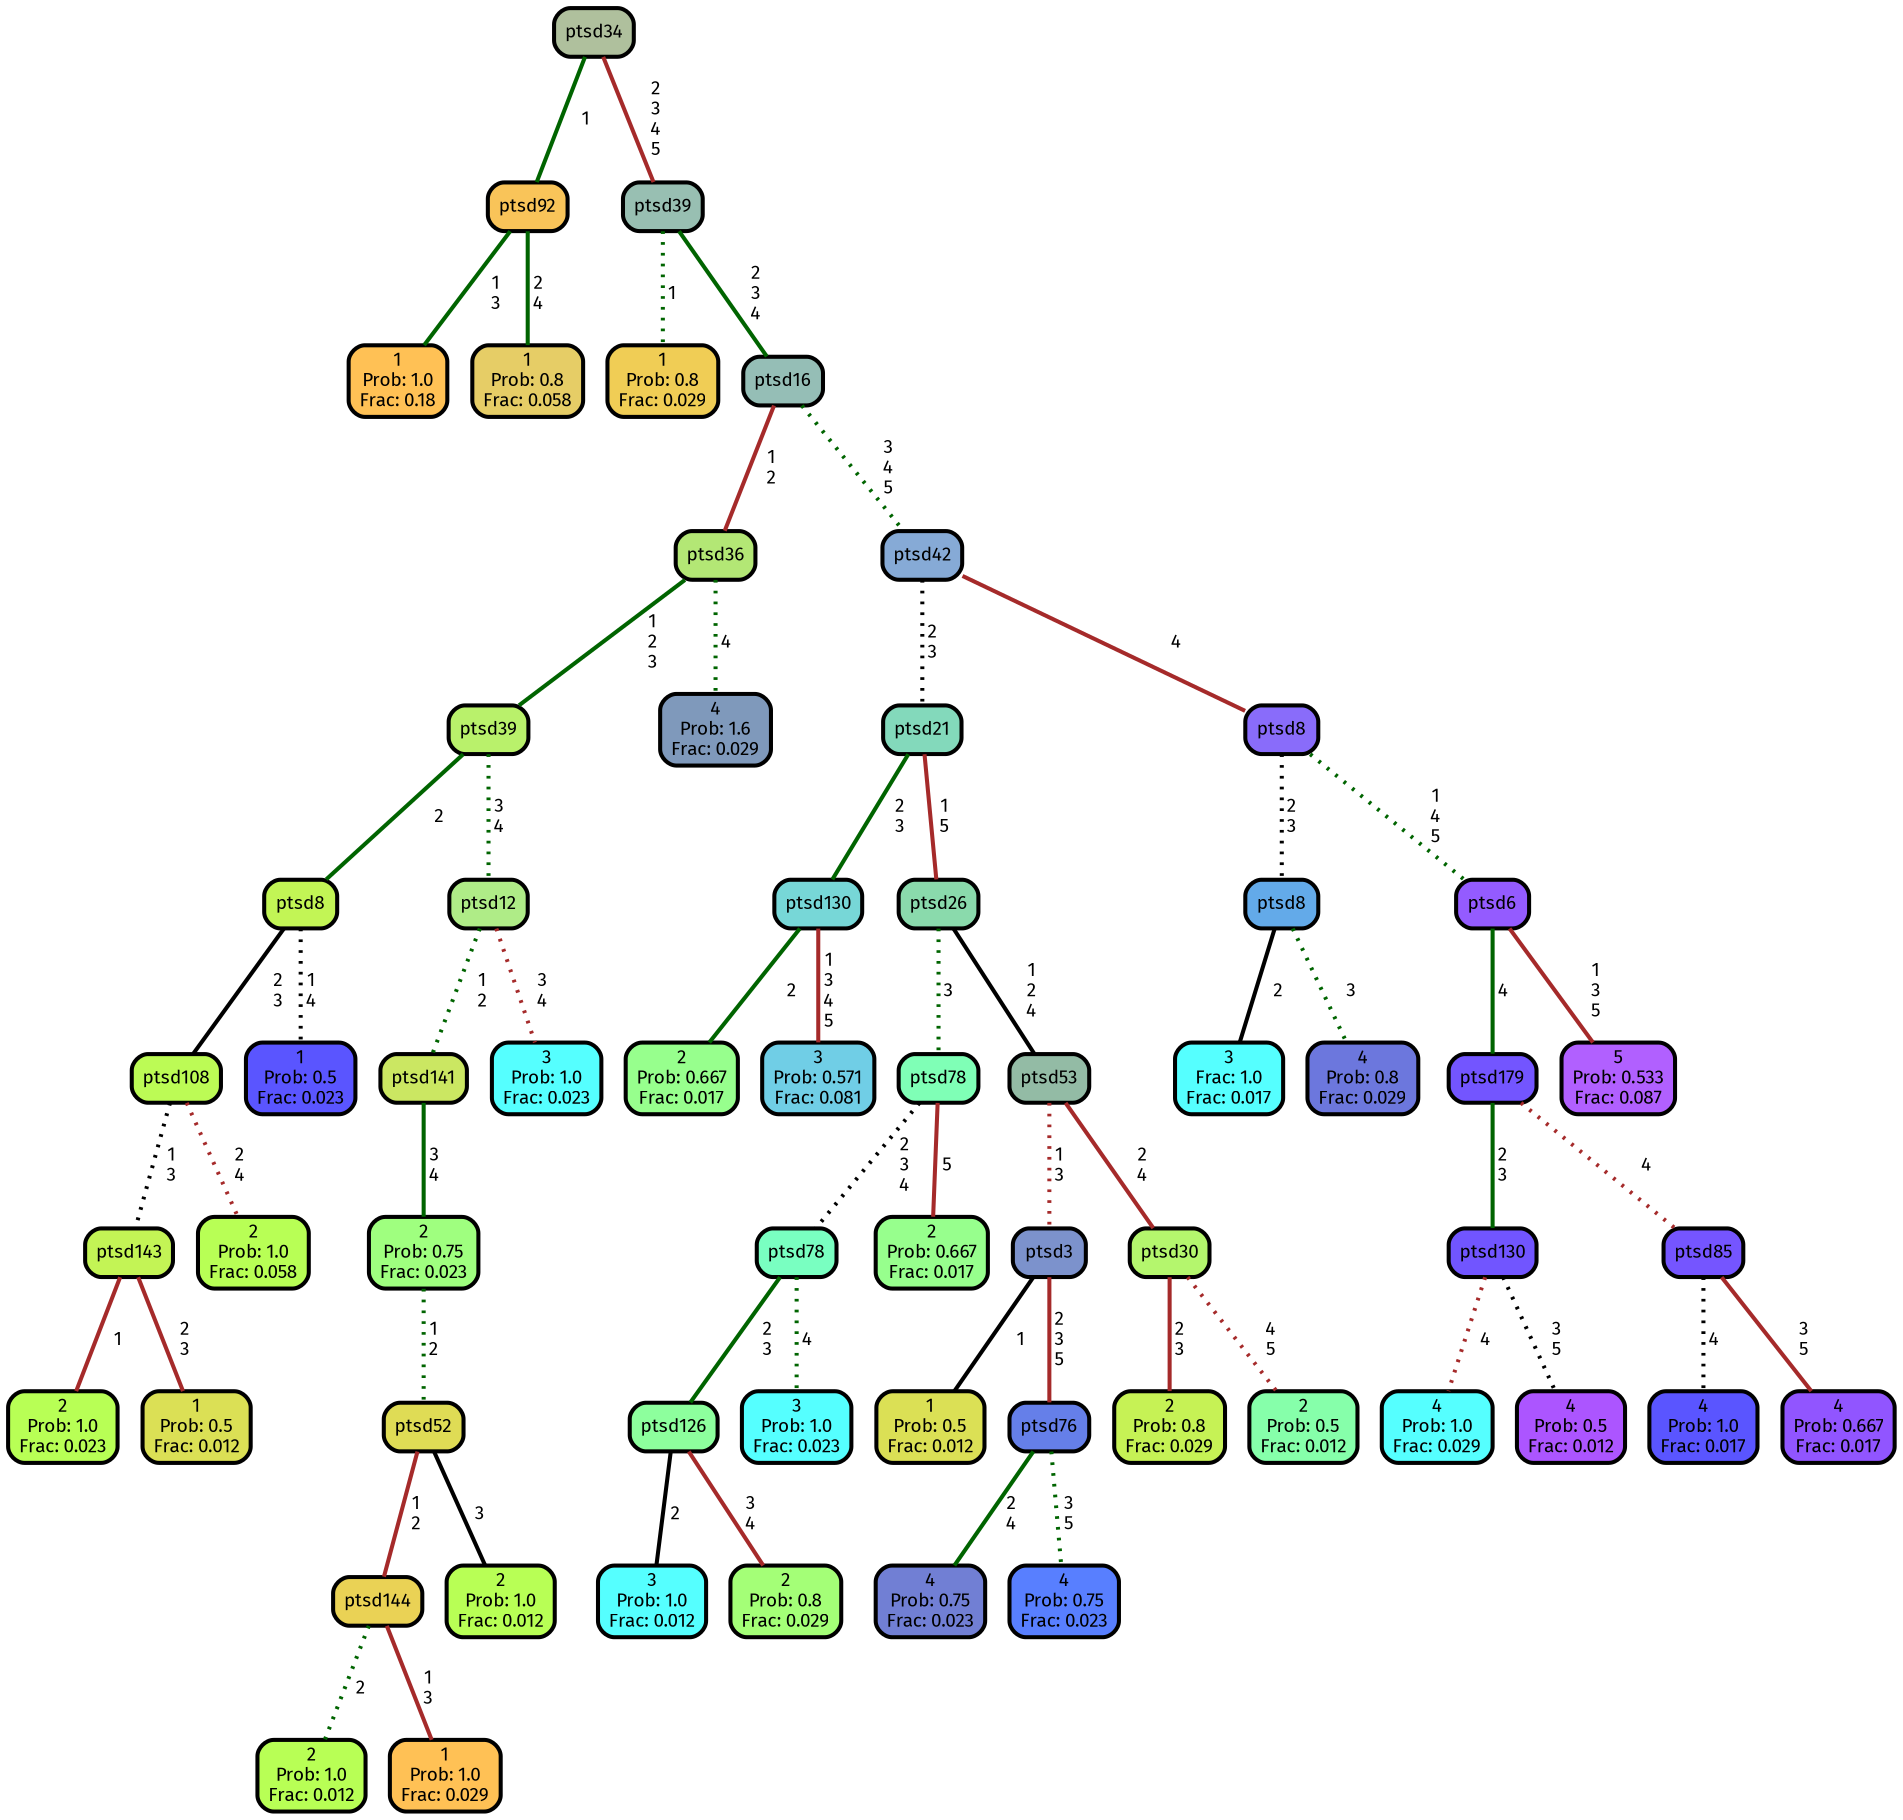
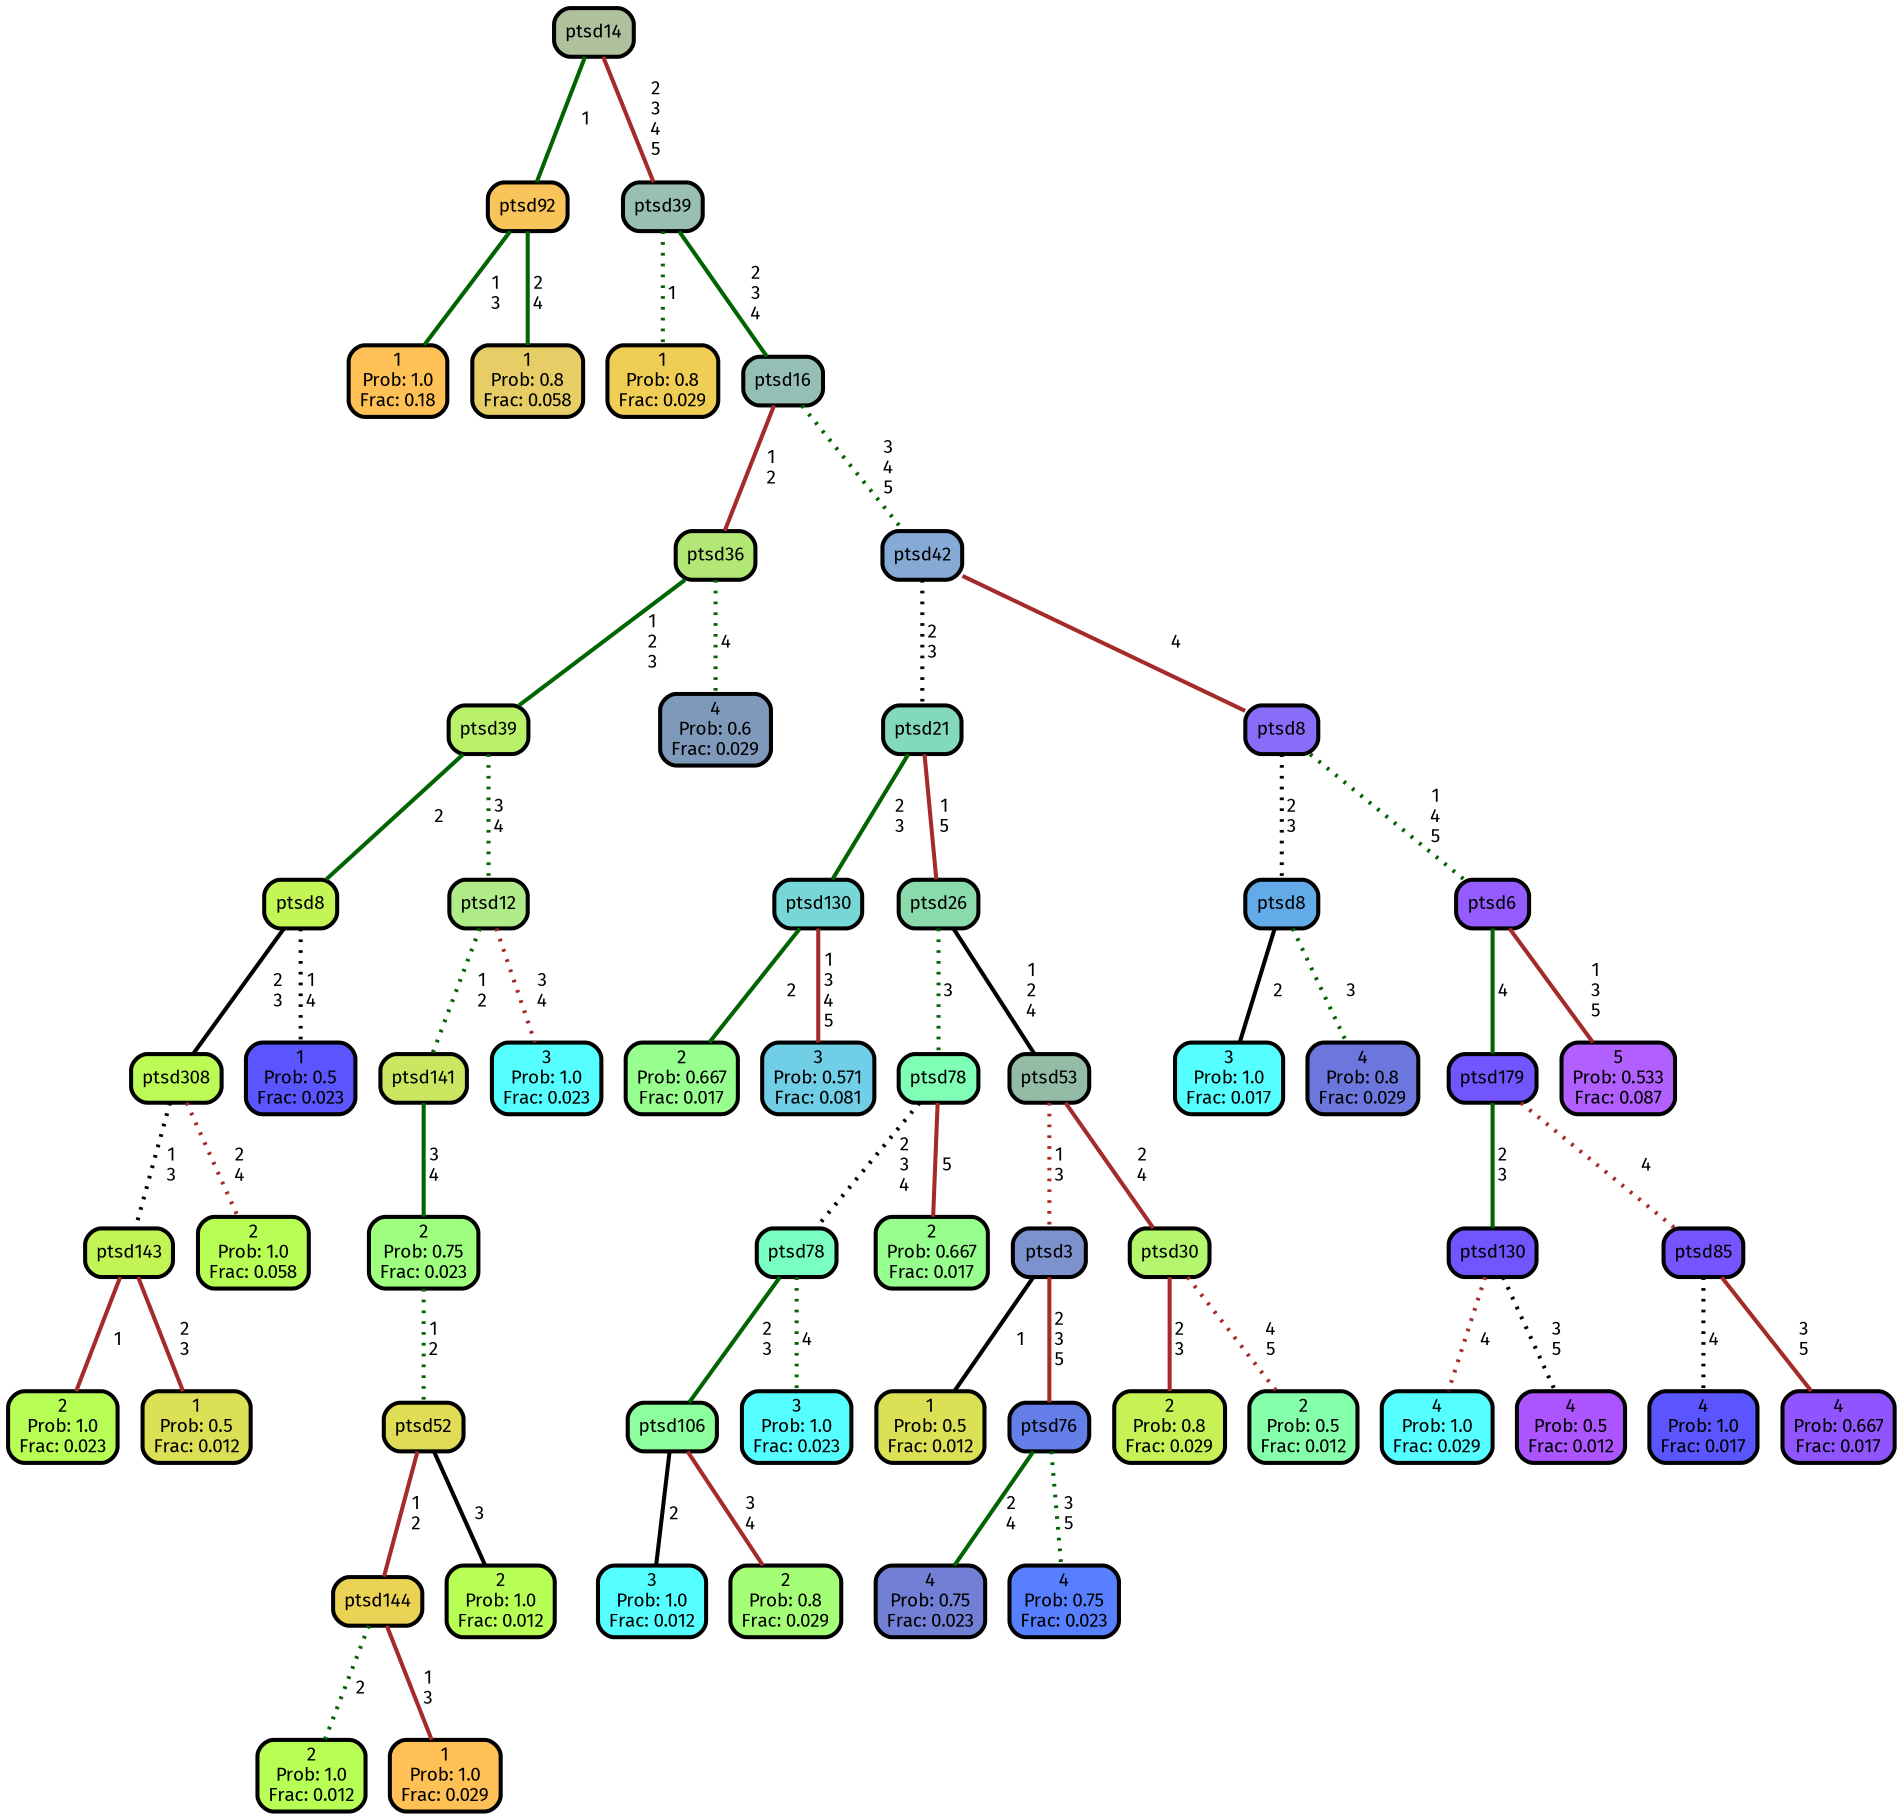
(594, 32) -> (594, 32)
(716, 730) -> (716, 730)
(176, 1078) -> (176, 1078)
(1229, 1078) -> (1229, 1078)
(674, 1427) -> (672, 1427)
